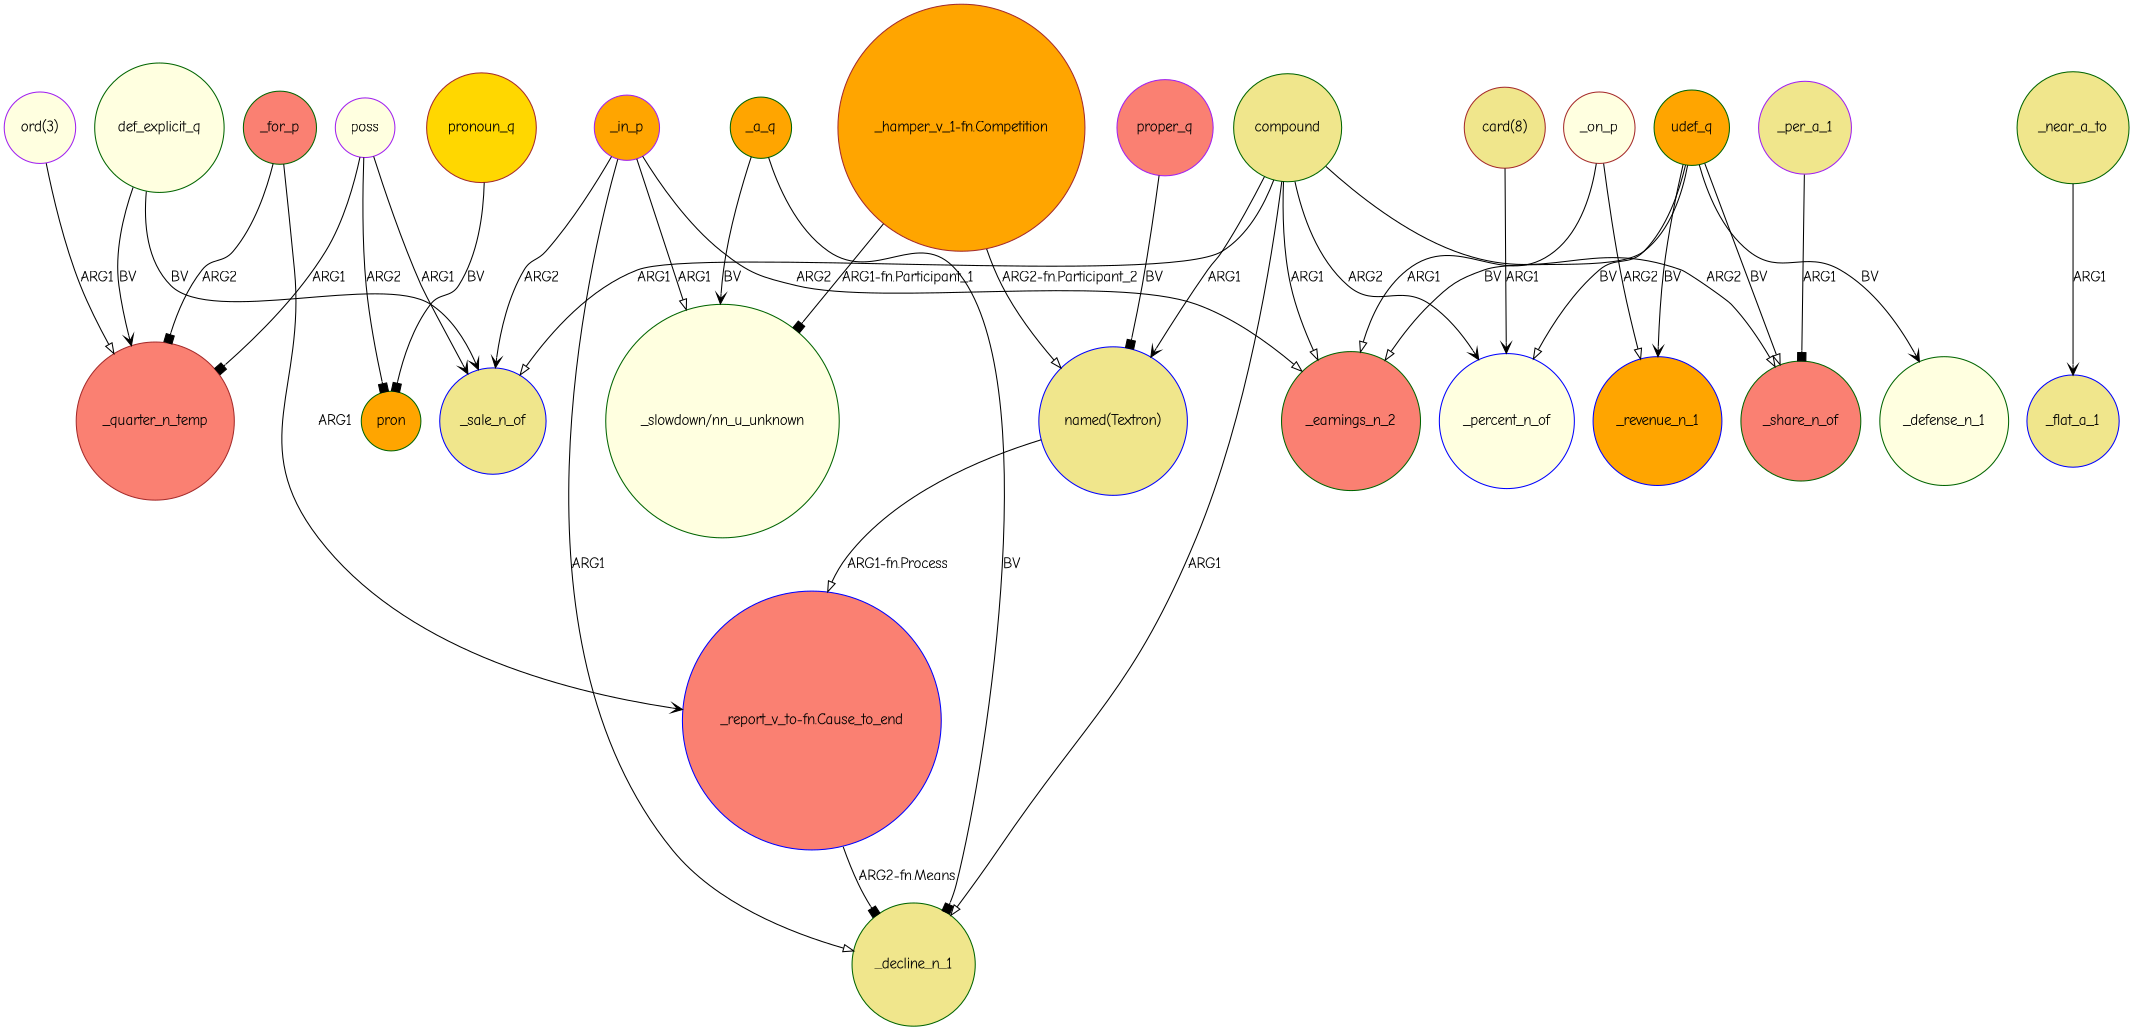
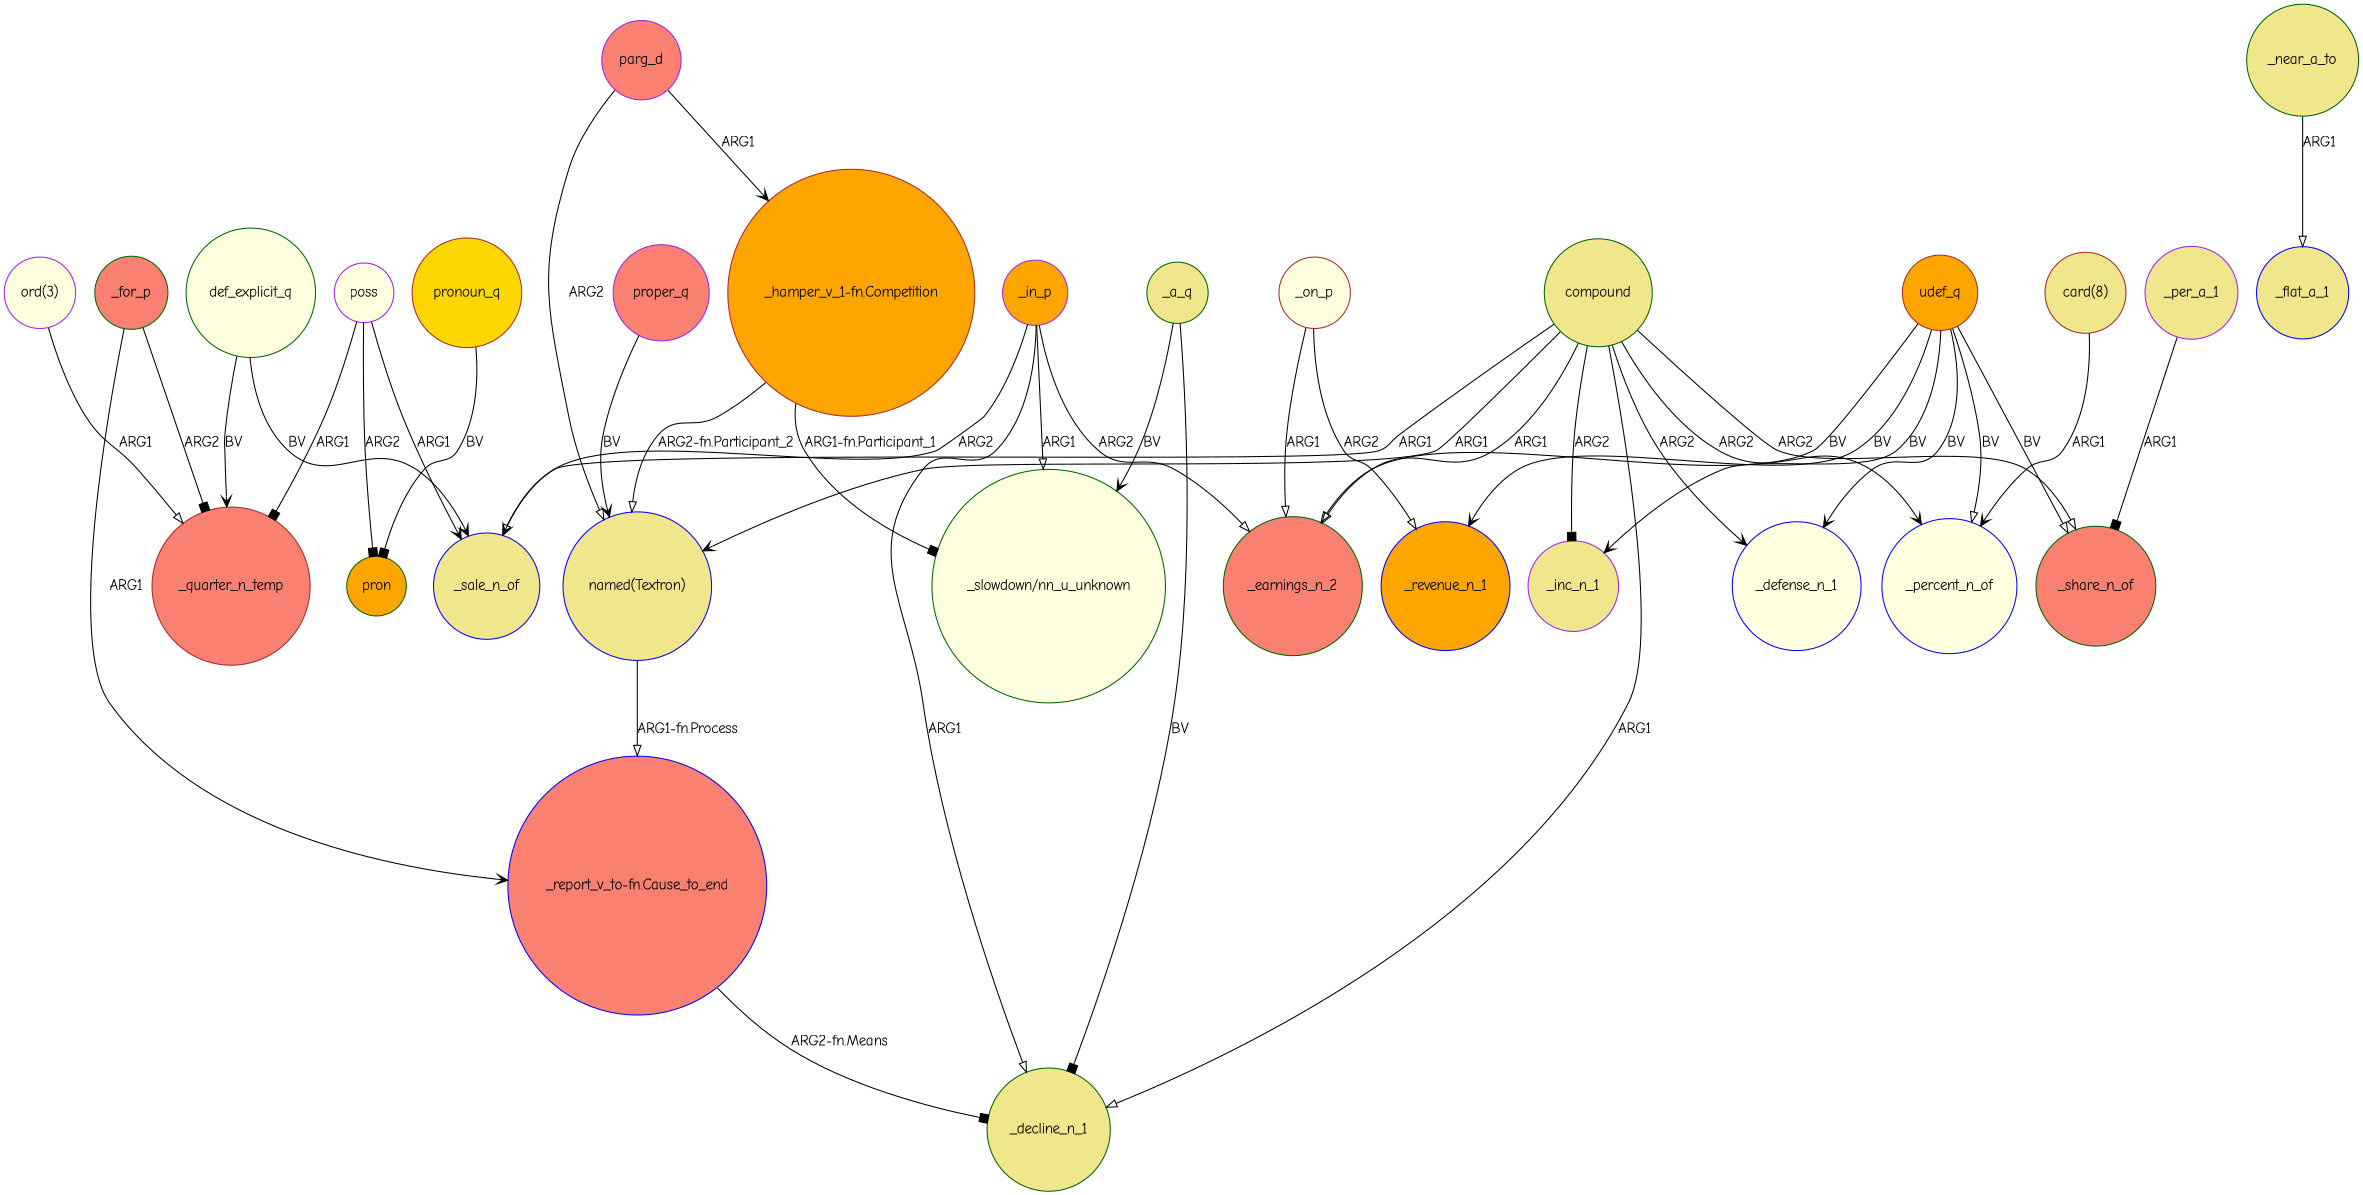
none -> (641, 60)
(761, 128) -> (1177, 293)
(1692, 128) -> (1940, 293)
(1147, 257) -> (607, 419)
(2073, 274) -> (2303, 176)
(1944, 421) -> (1797, 586)
none -> (1660, 452)
none -> (1573, 586)
